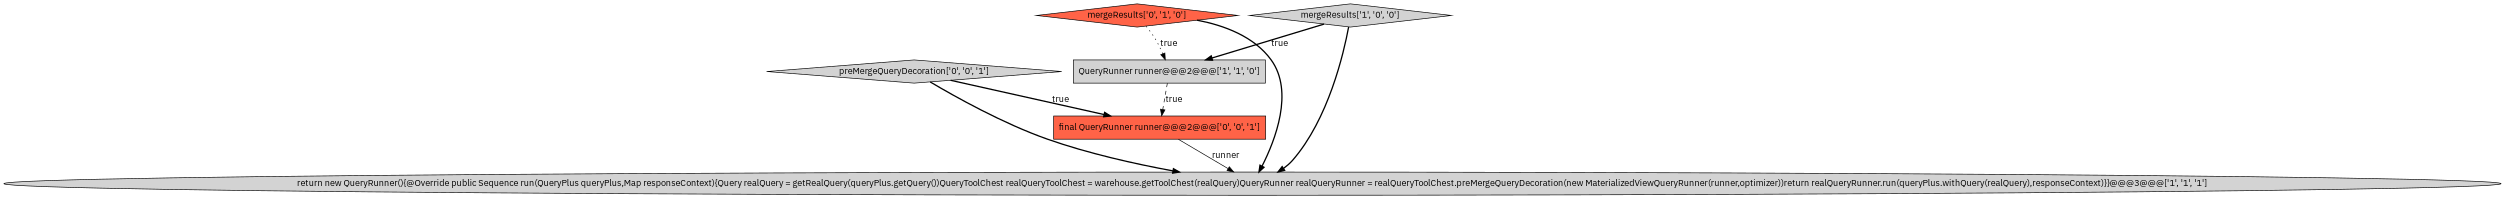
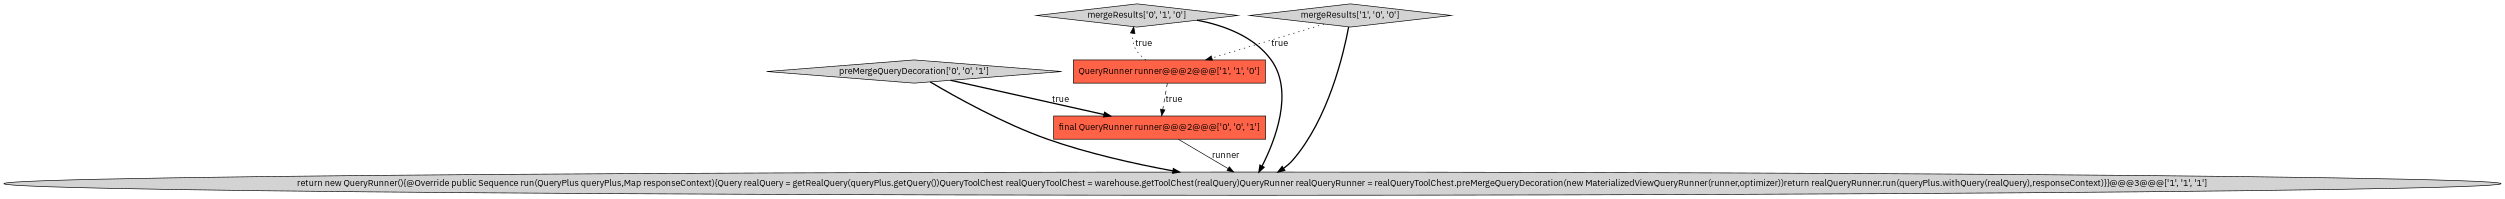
(1137, 15) -> (1137, 15)
(1156, 39) -> (1135, 49)
(1268, 41) -> (1268, 41)
(1169, 72) -> (1169, 72)
